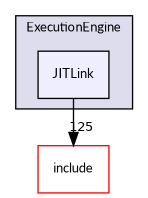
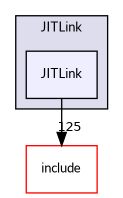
(74, 28) -> (62, 28)
